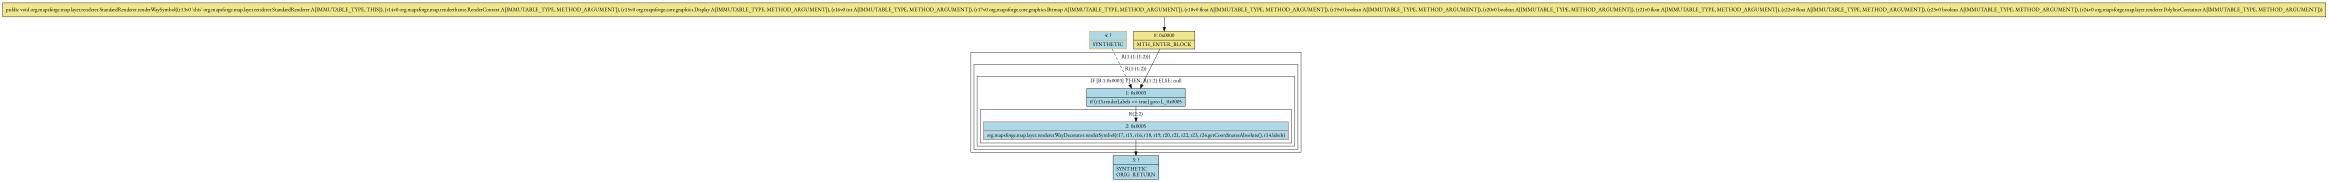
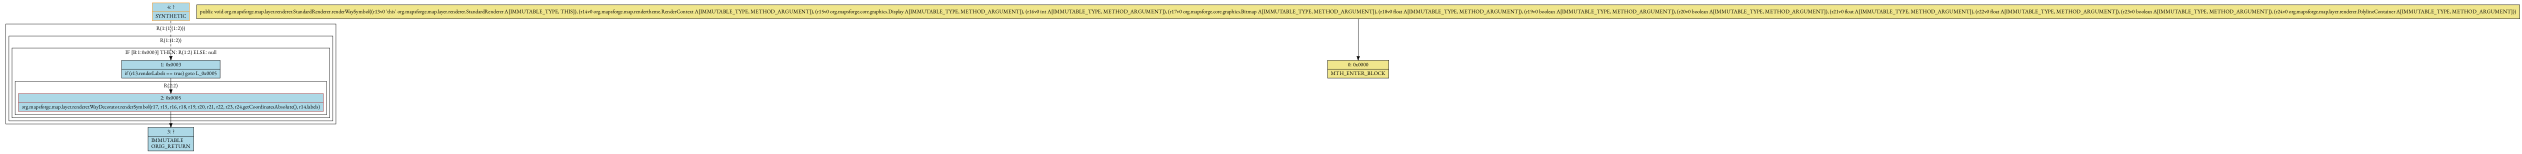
(1151, 67) -> none
(1132, 169) -> (167, 140)
